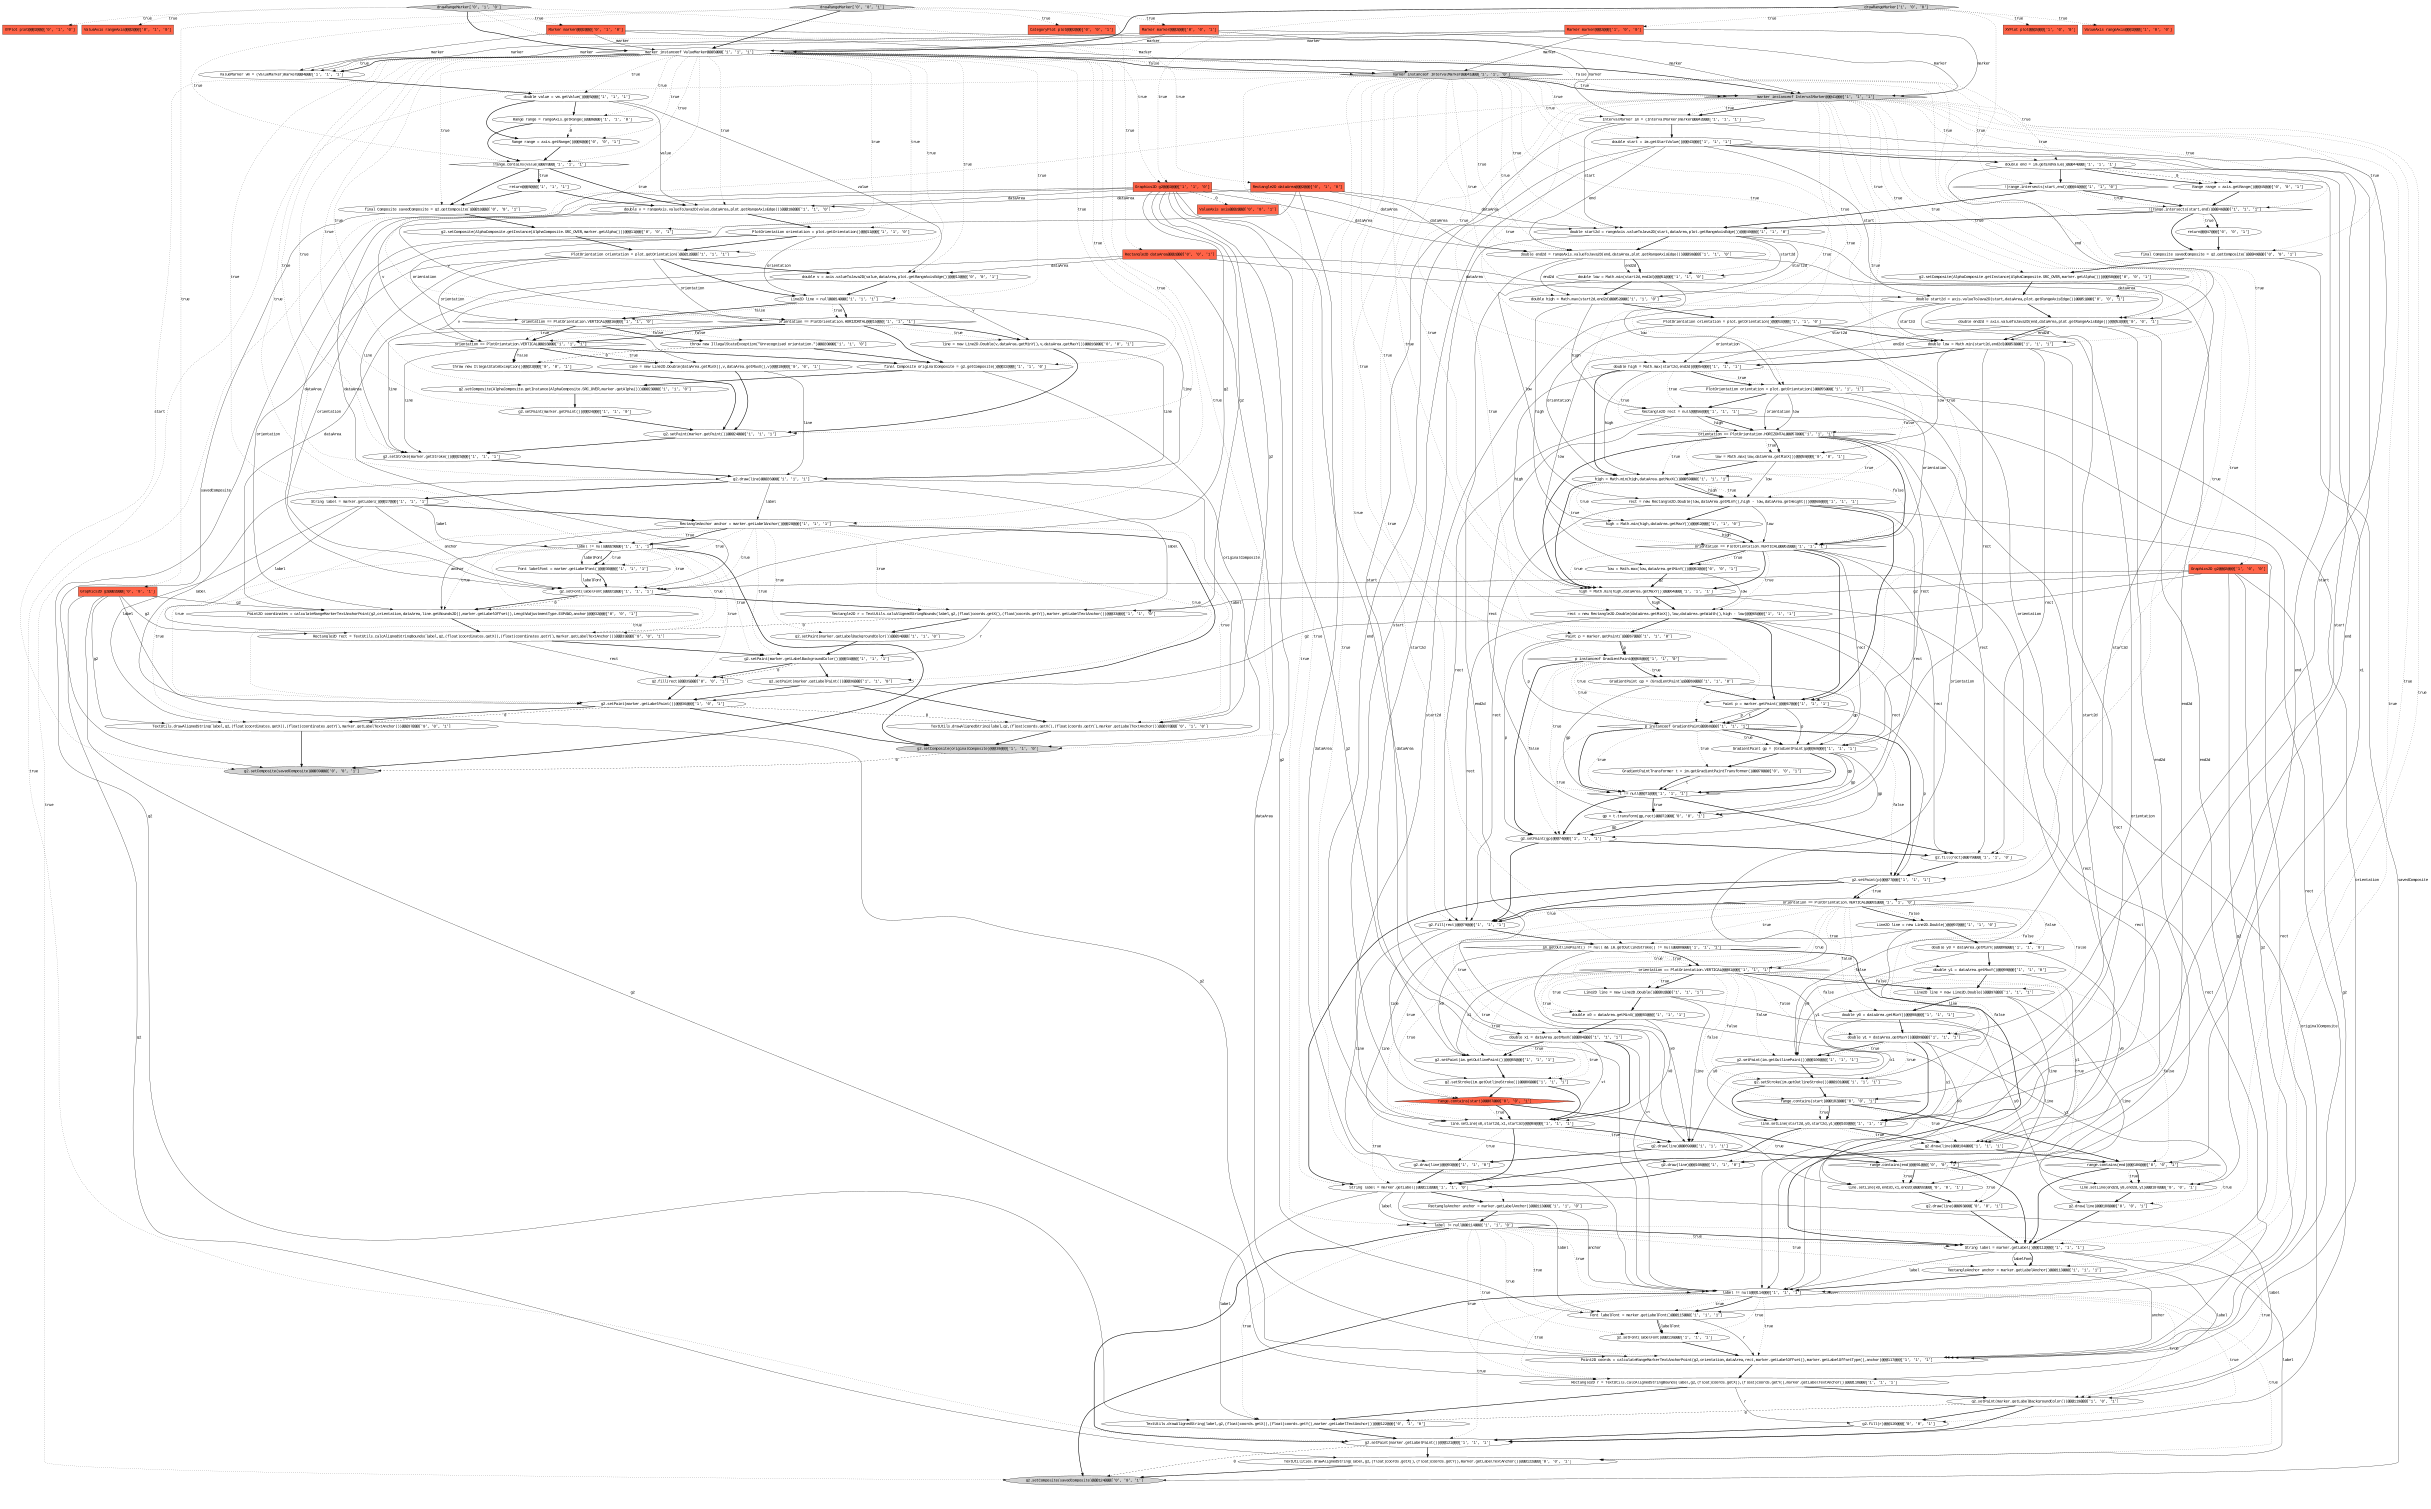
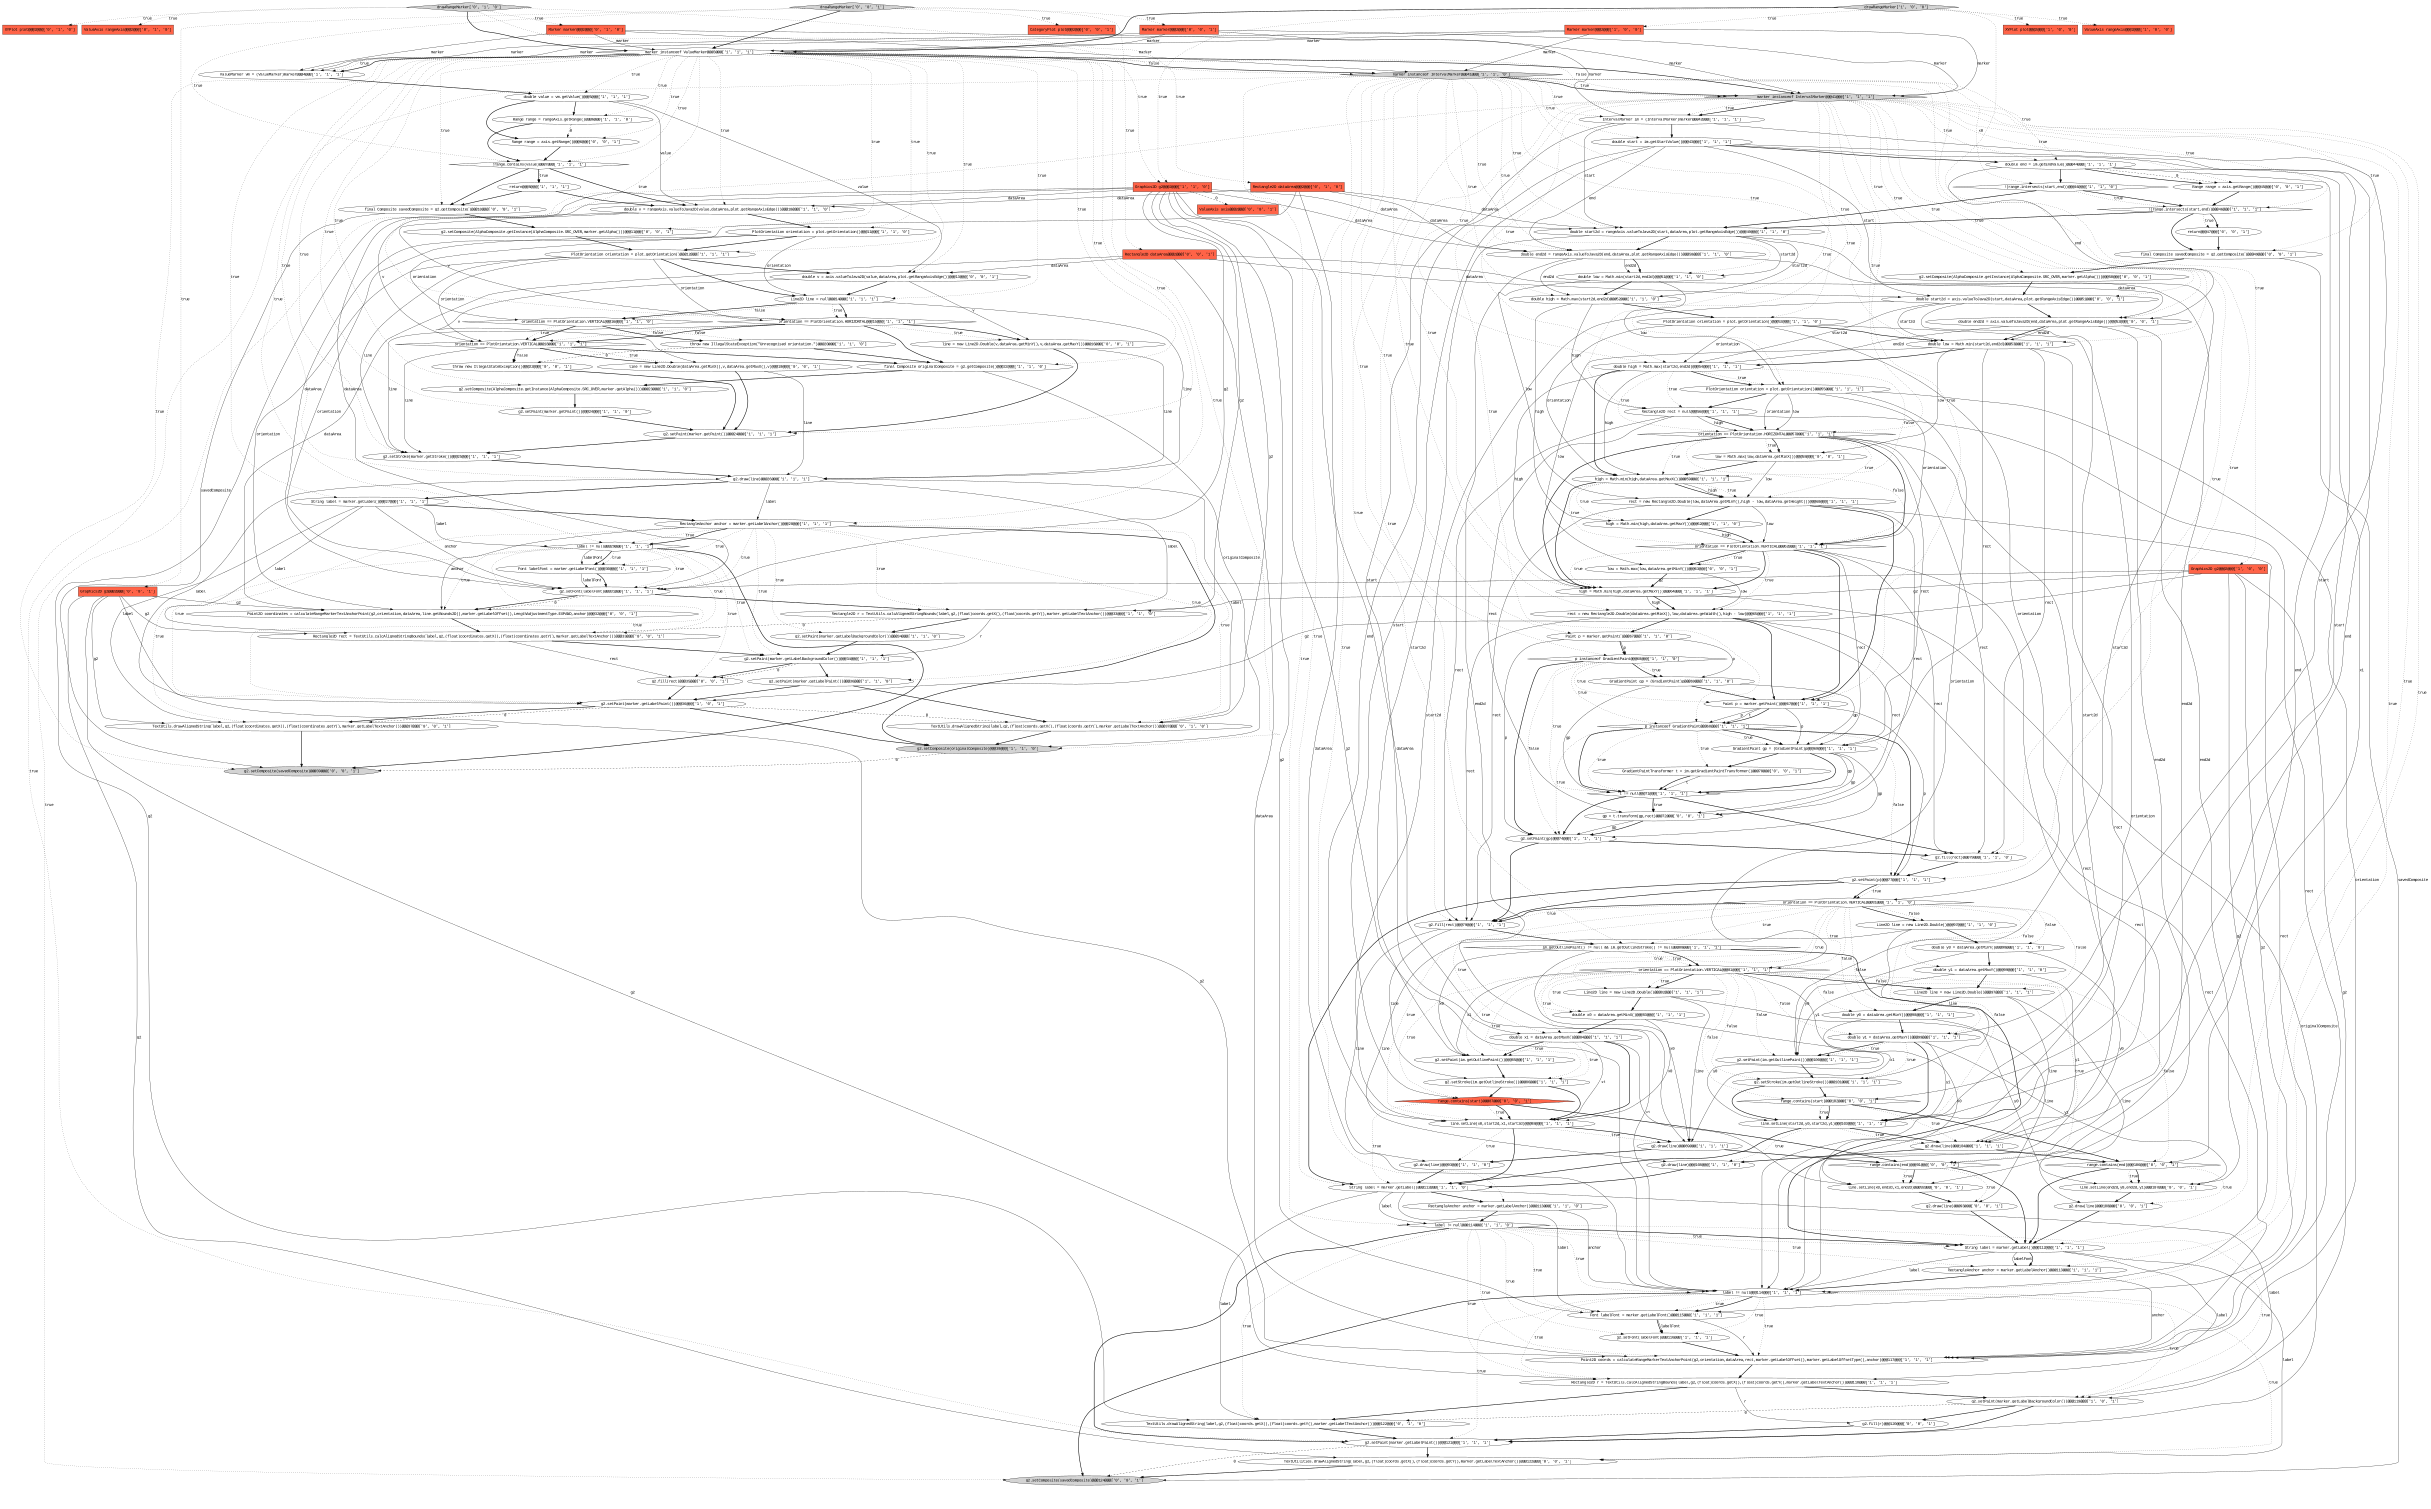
(1981, 131) -> (1981, 131)
(160, 412) -> (160, 412)
(1548, 705) -> (1724, 650)
(2199, 1325) -> none
